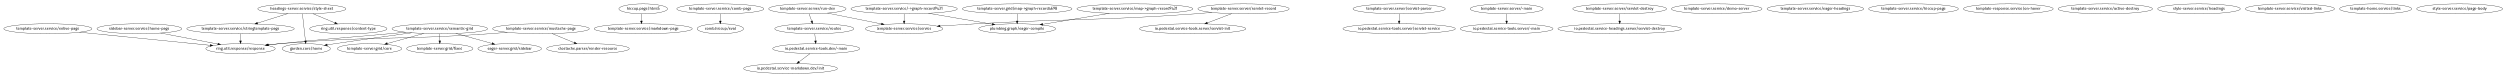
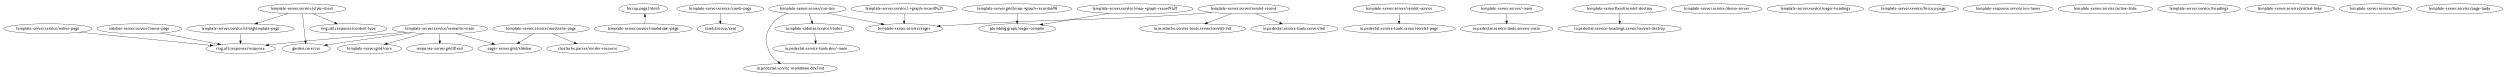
(302, 9) -> (302, 9)
(1399, 9) -> (1399, 9)
(1620, 9) -> (1620, 9)
(2105, 9) -> (2105, 9)
(2199, 9) -> (2199, 9)
(2376, 9) -> (2376, 9)
(2460, 9) -> (2460, 9)
(641, 17) -> (645, 20)
(960, 19) -> none
(440, 29) -> (440, 29)
(814, 29) -> (814, 29)
(904, 29) -> (904, 29)
(1193, 29) -> (1193, 29)
none -> (1294, 29)
(1399, 29) -> (1399, 29)
(388, 38) -> (526, 38)
(306, 49) -> (306, 49)
(440, 49) -> (440, 49)
(805, 58) -> (767, 35)
